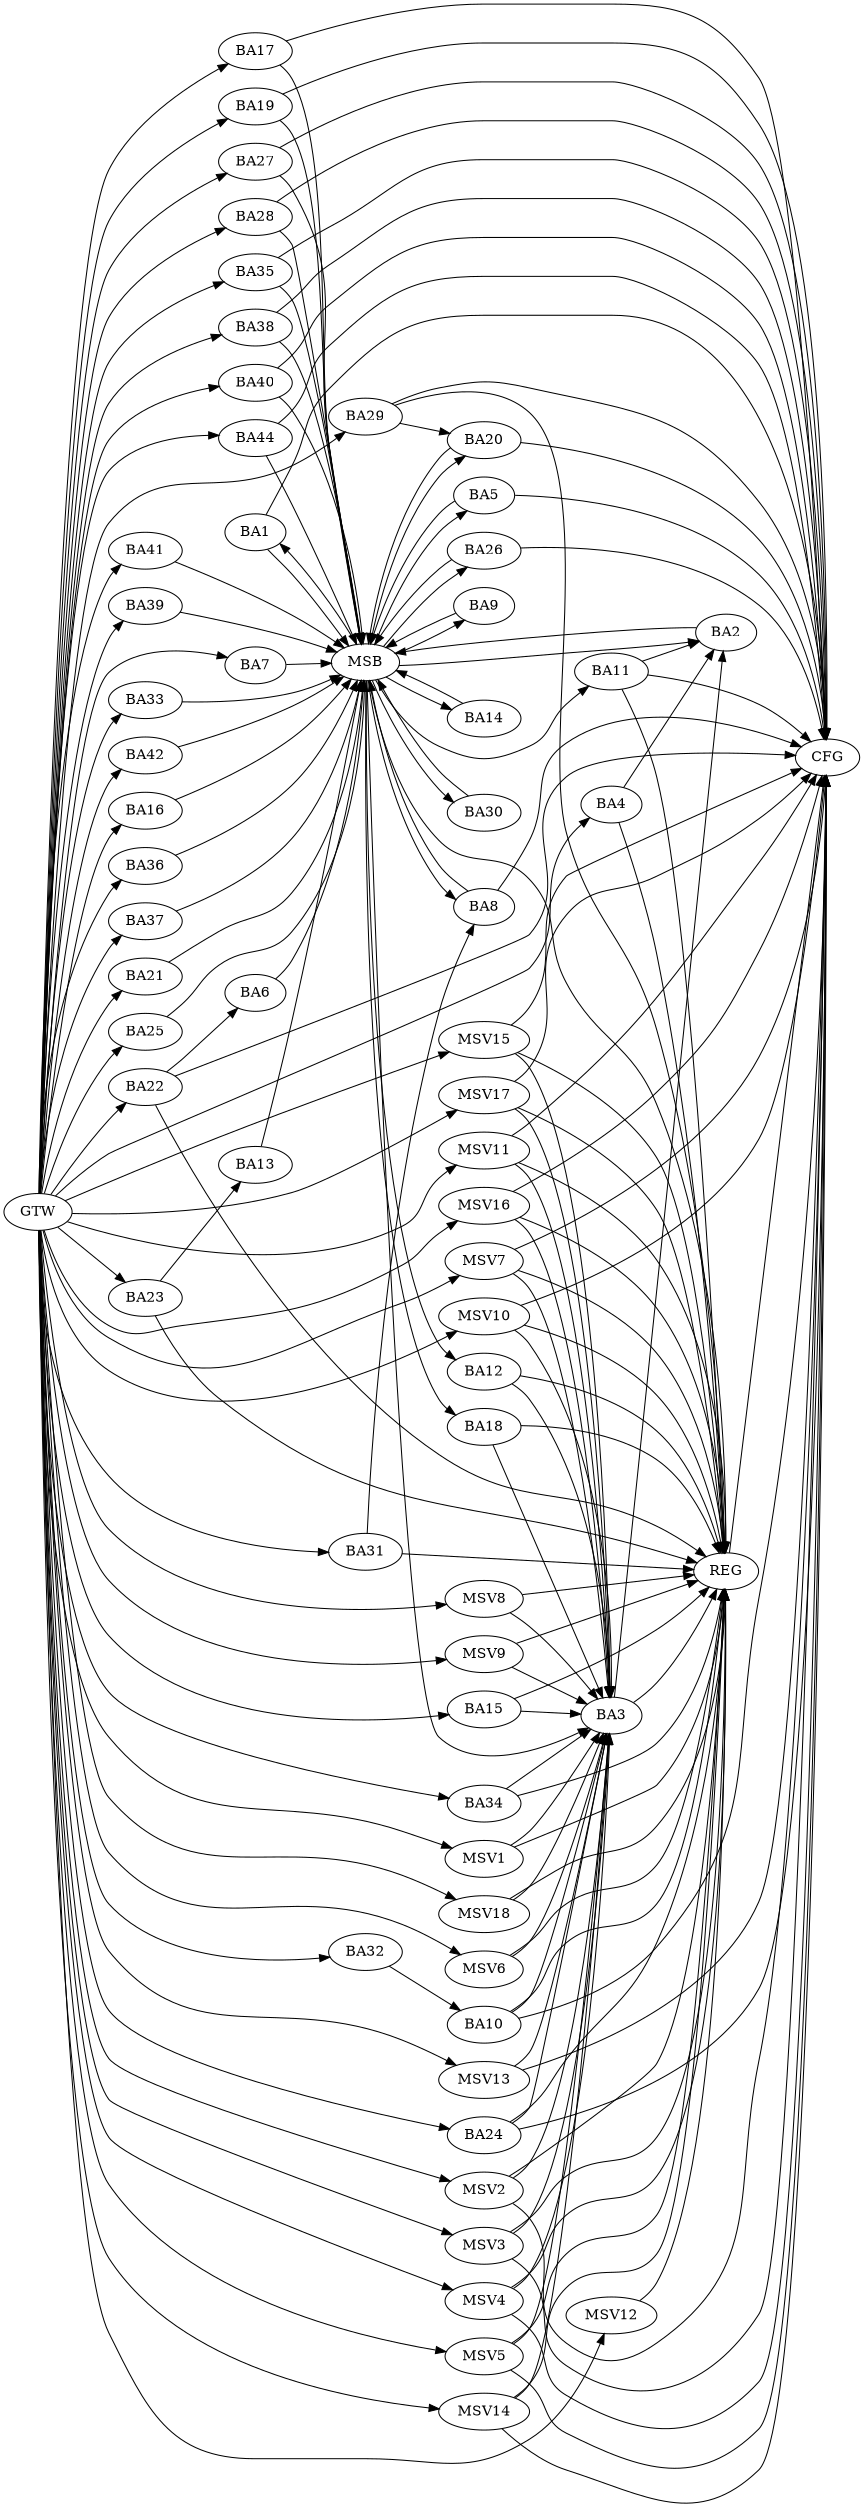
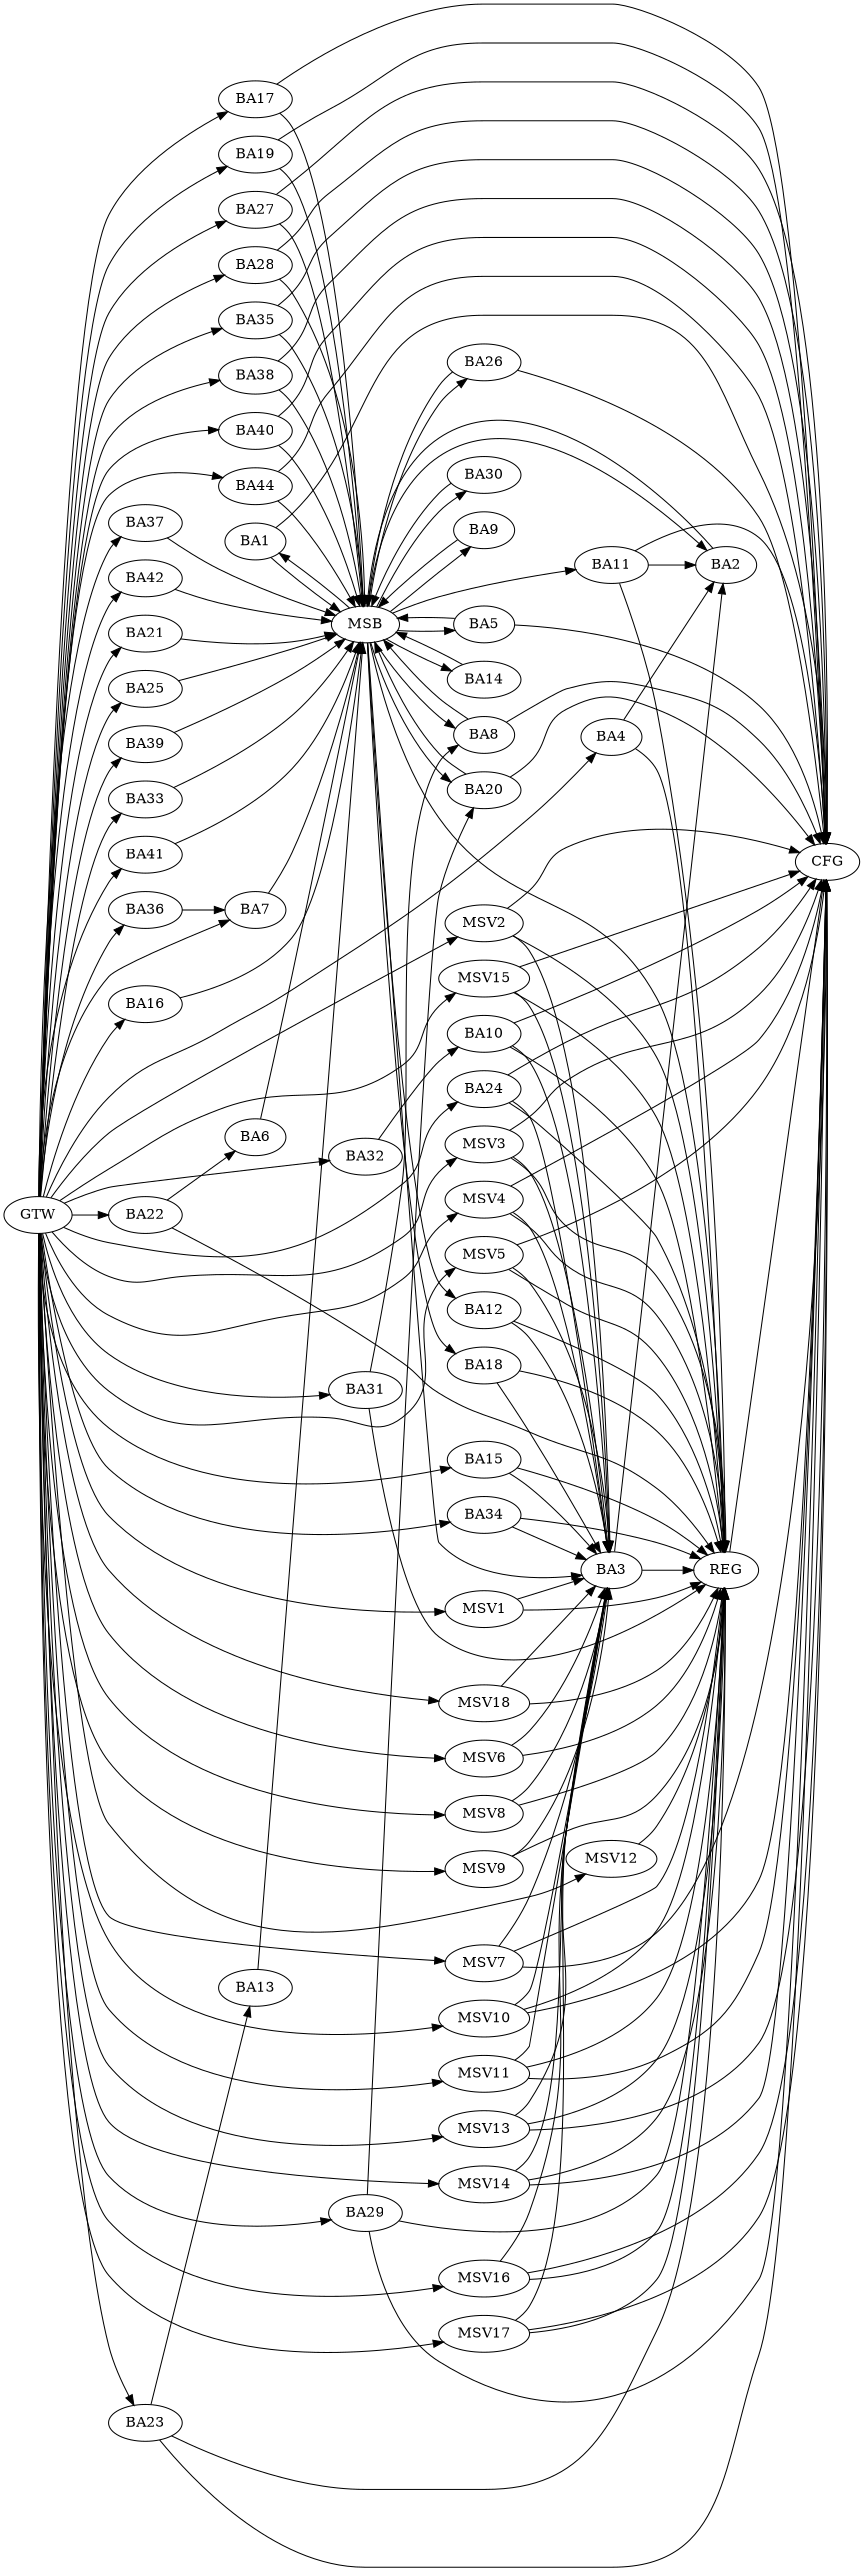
(283, 793) -> (198, 910)
(532, 930) -> (782, 2181)
none -> (688, 1982)
